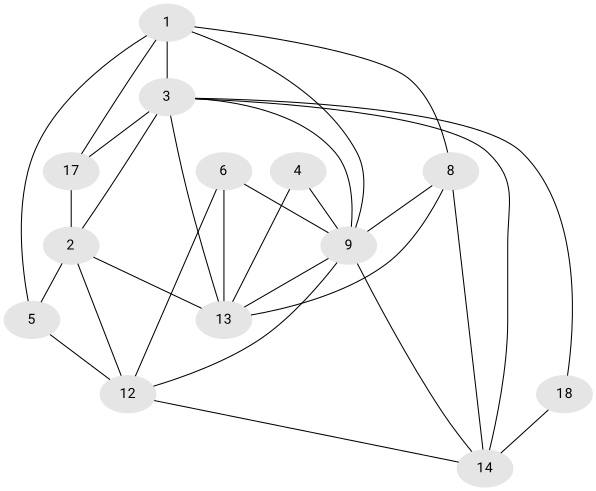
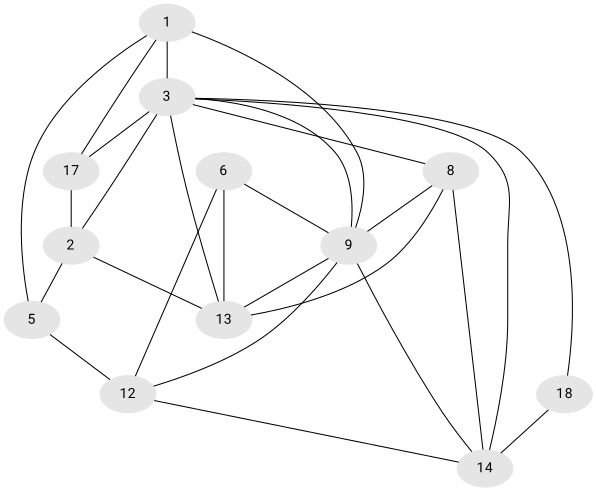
(346, 53) -> (297, 131)
(298, 171) -> none
(100, 320) -> none
